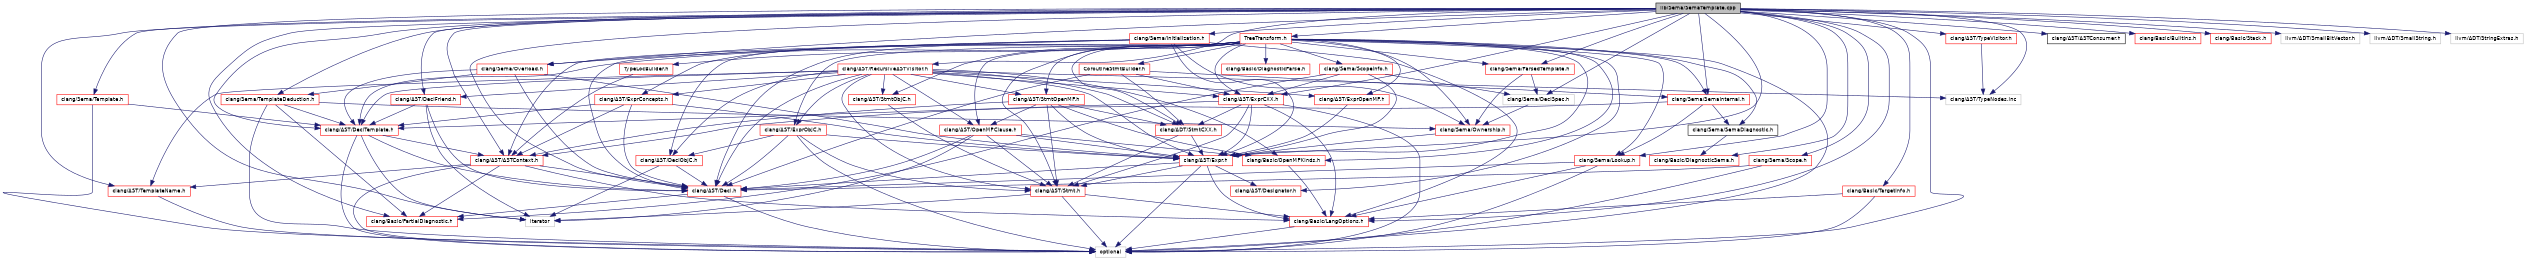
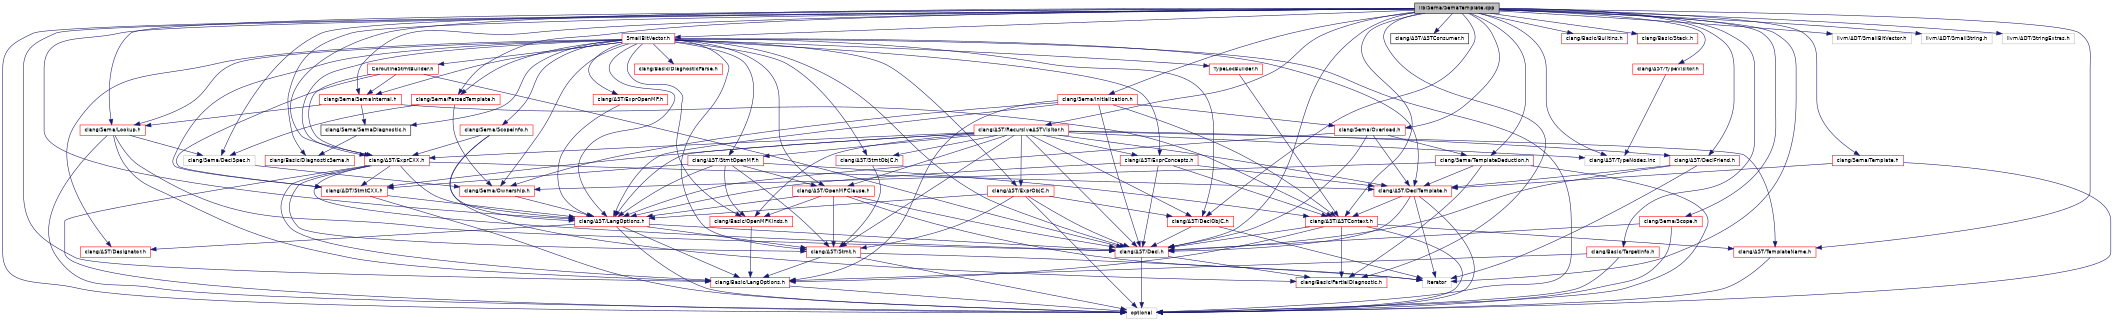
(869, 14) -> (1354, 111)
(1266, 39) -> (648, 39)
(1424, 81) -> (163, 145)
(1121, 83) -> none
(1126, 159) -> (701, 290)
(1206, 161) -> (612, 222)
none -> (655, 233)
